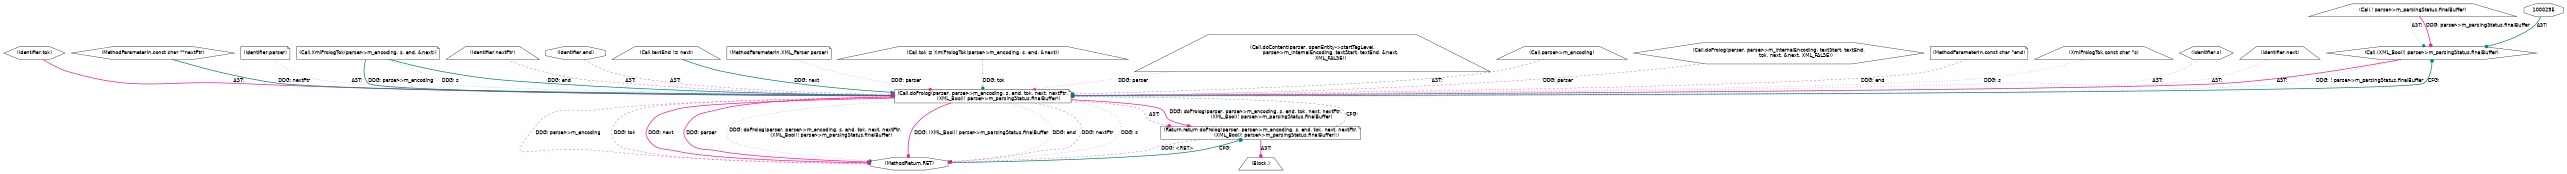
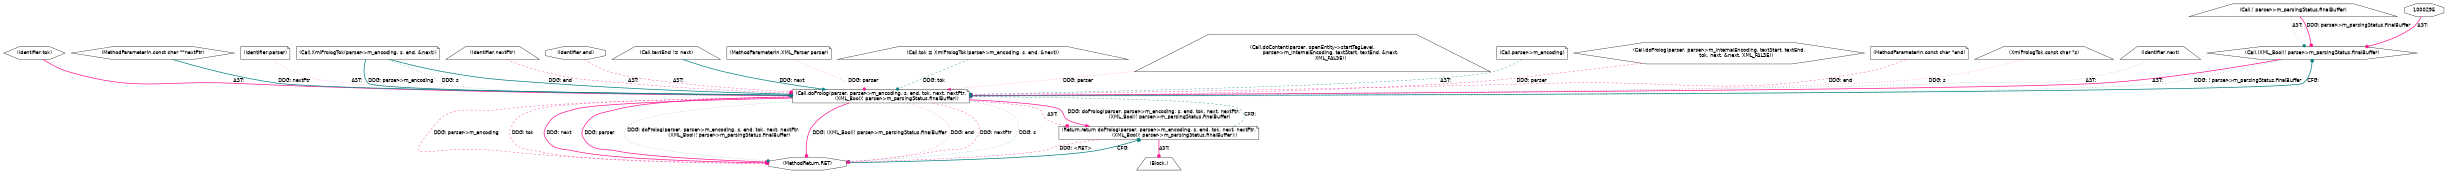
(2517, 36) -> (2398, 36)
(1562, 53) -> (1532, 53)
(2206, 53) -> none
